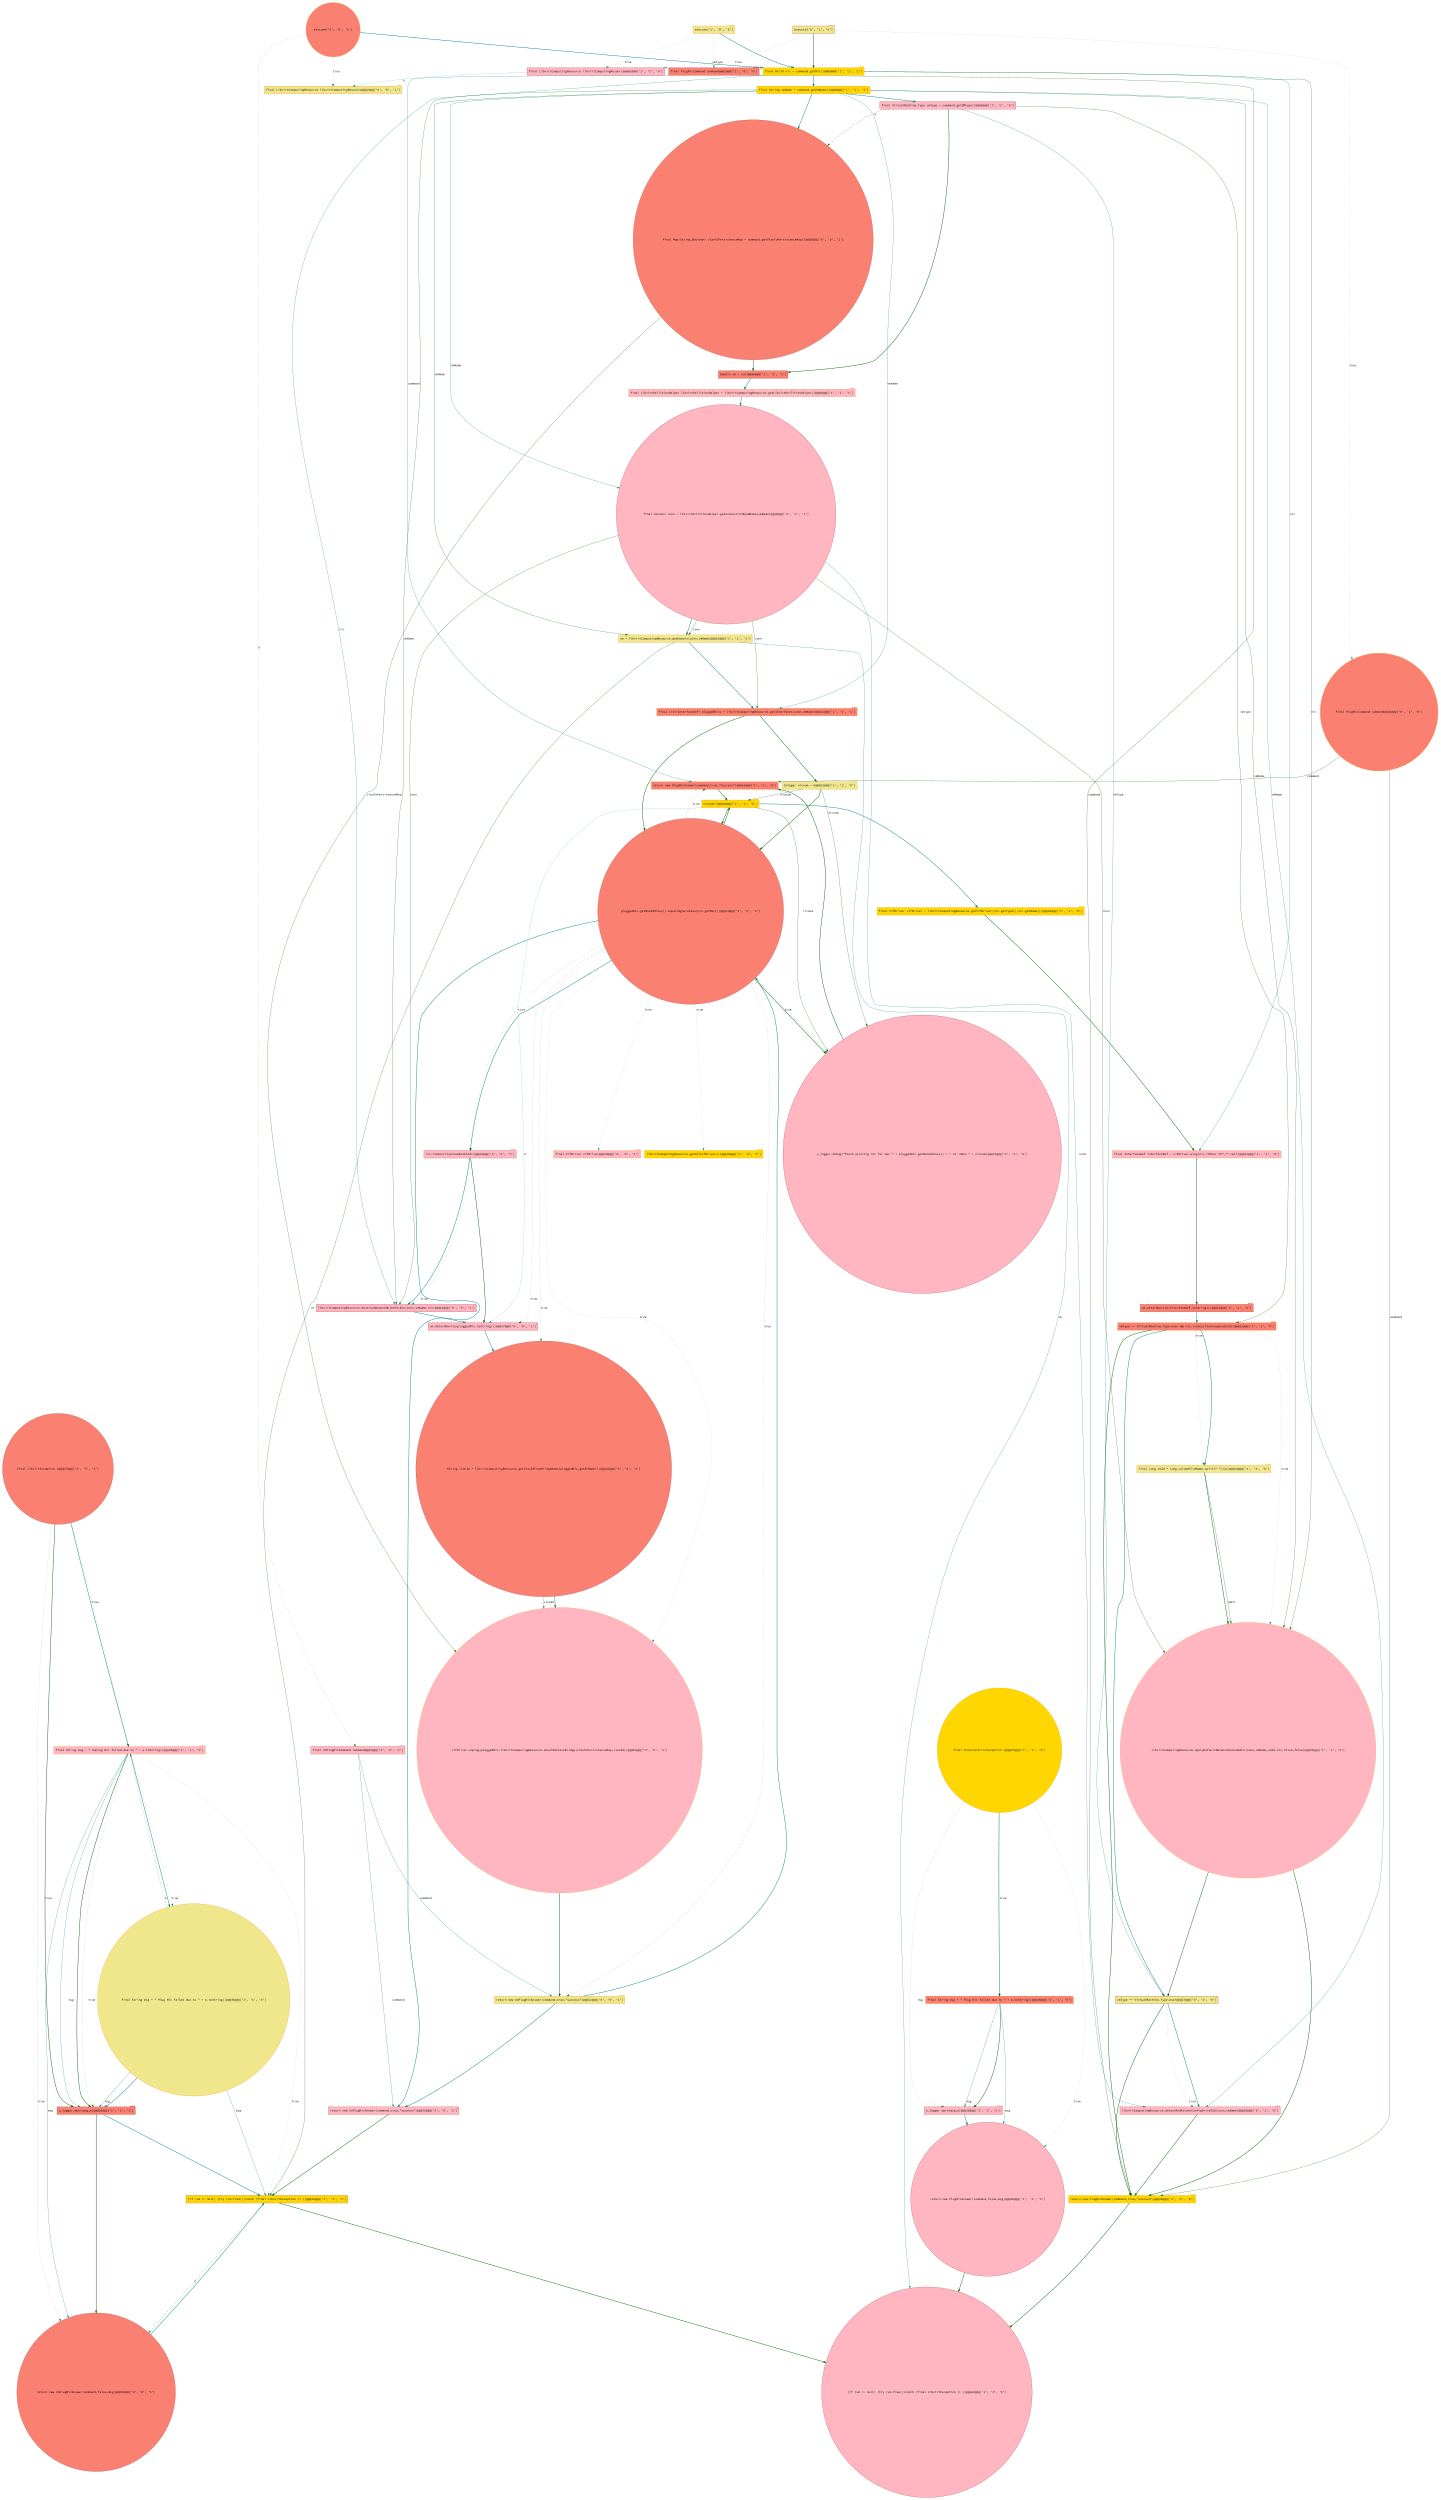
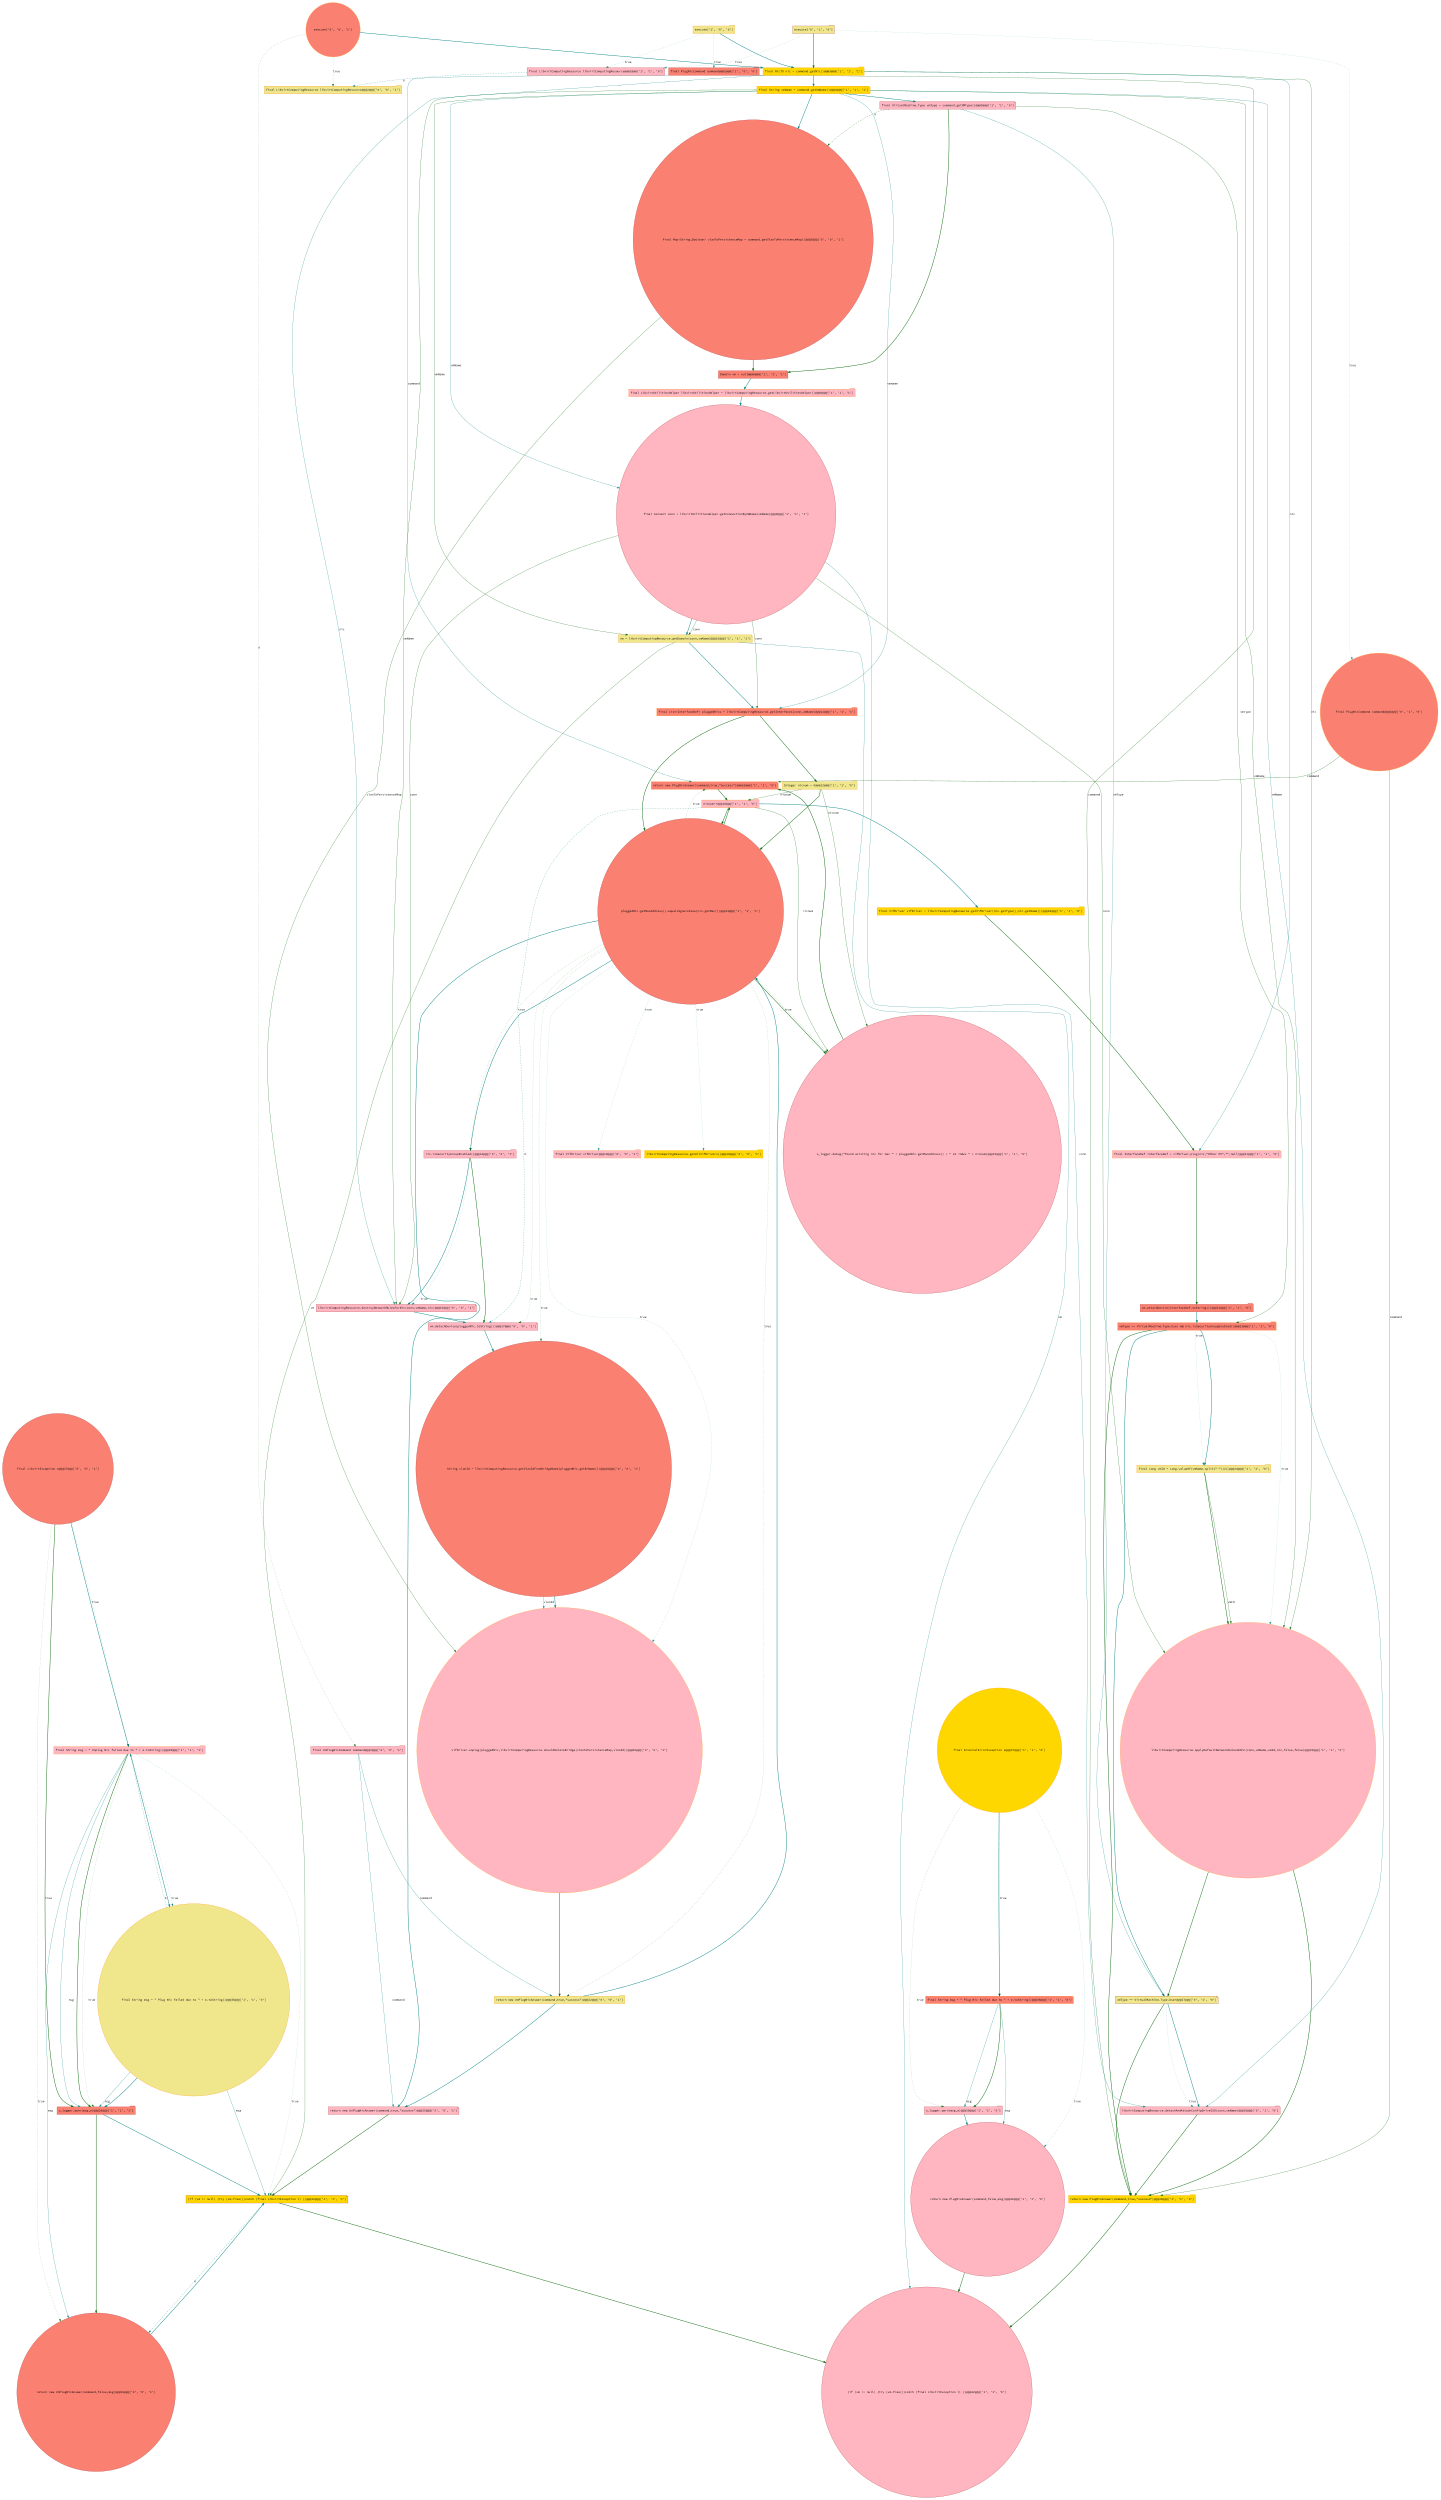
(717, 62) -> (717, 62)
(730, 804) -> (730, 804)
(920, 2000) -> (920, 2000)
